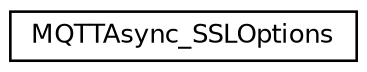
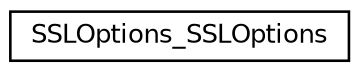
(184, 36) -> (180, 36)
